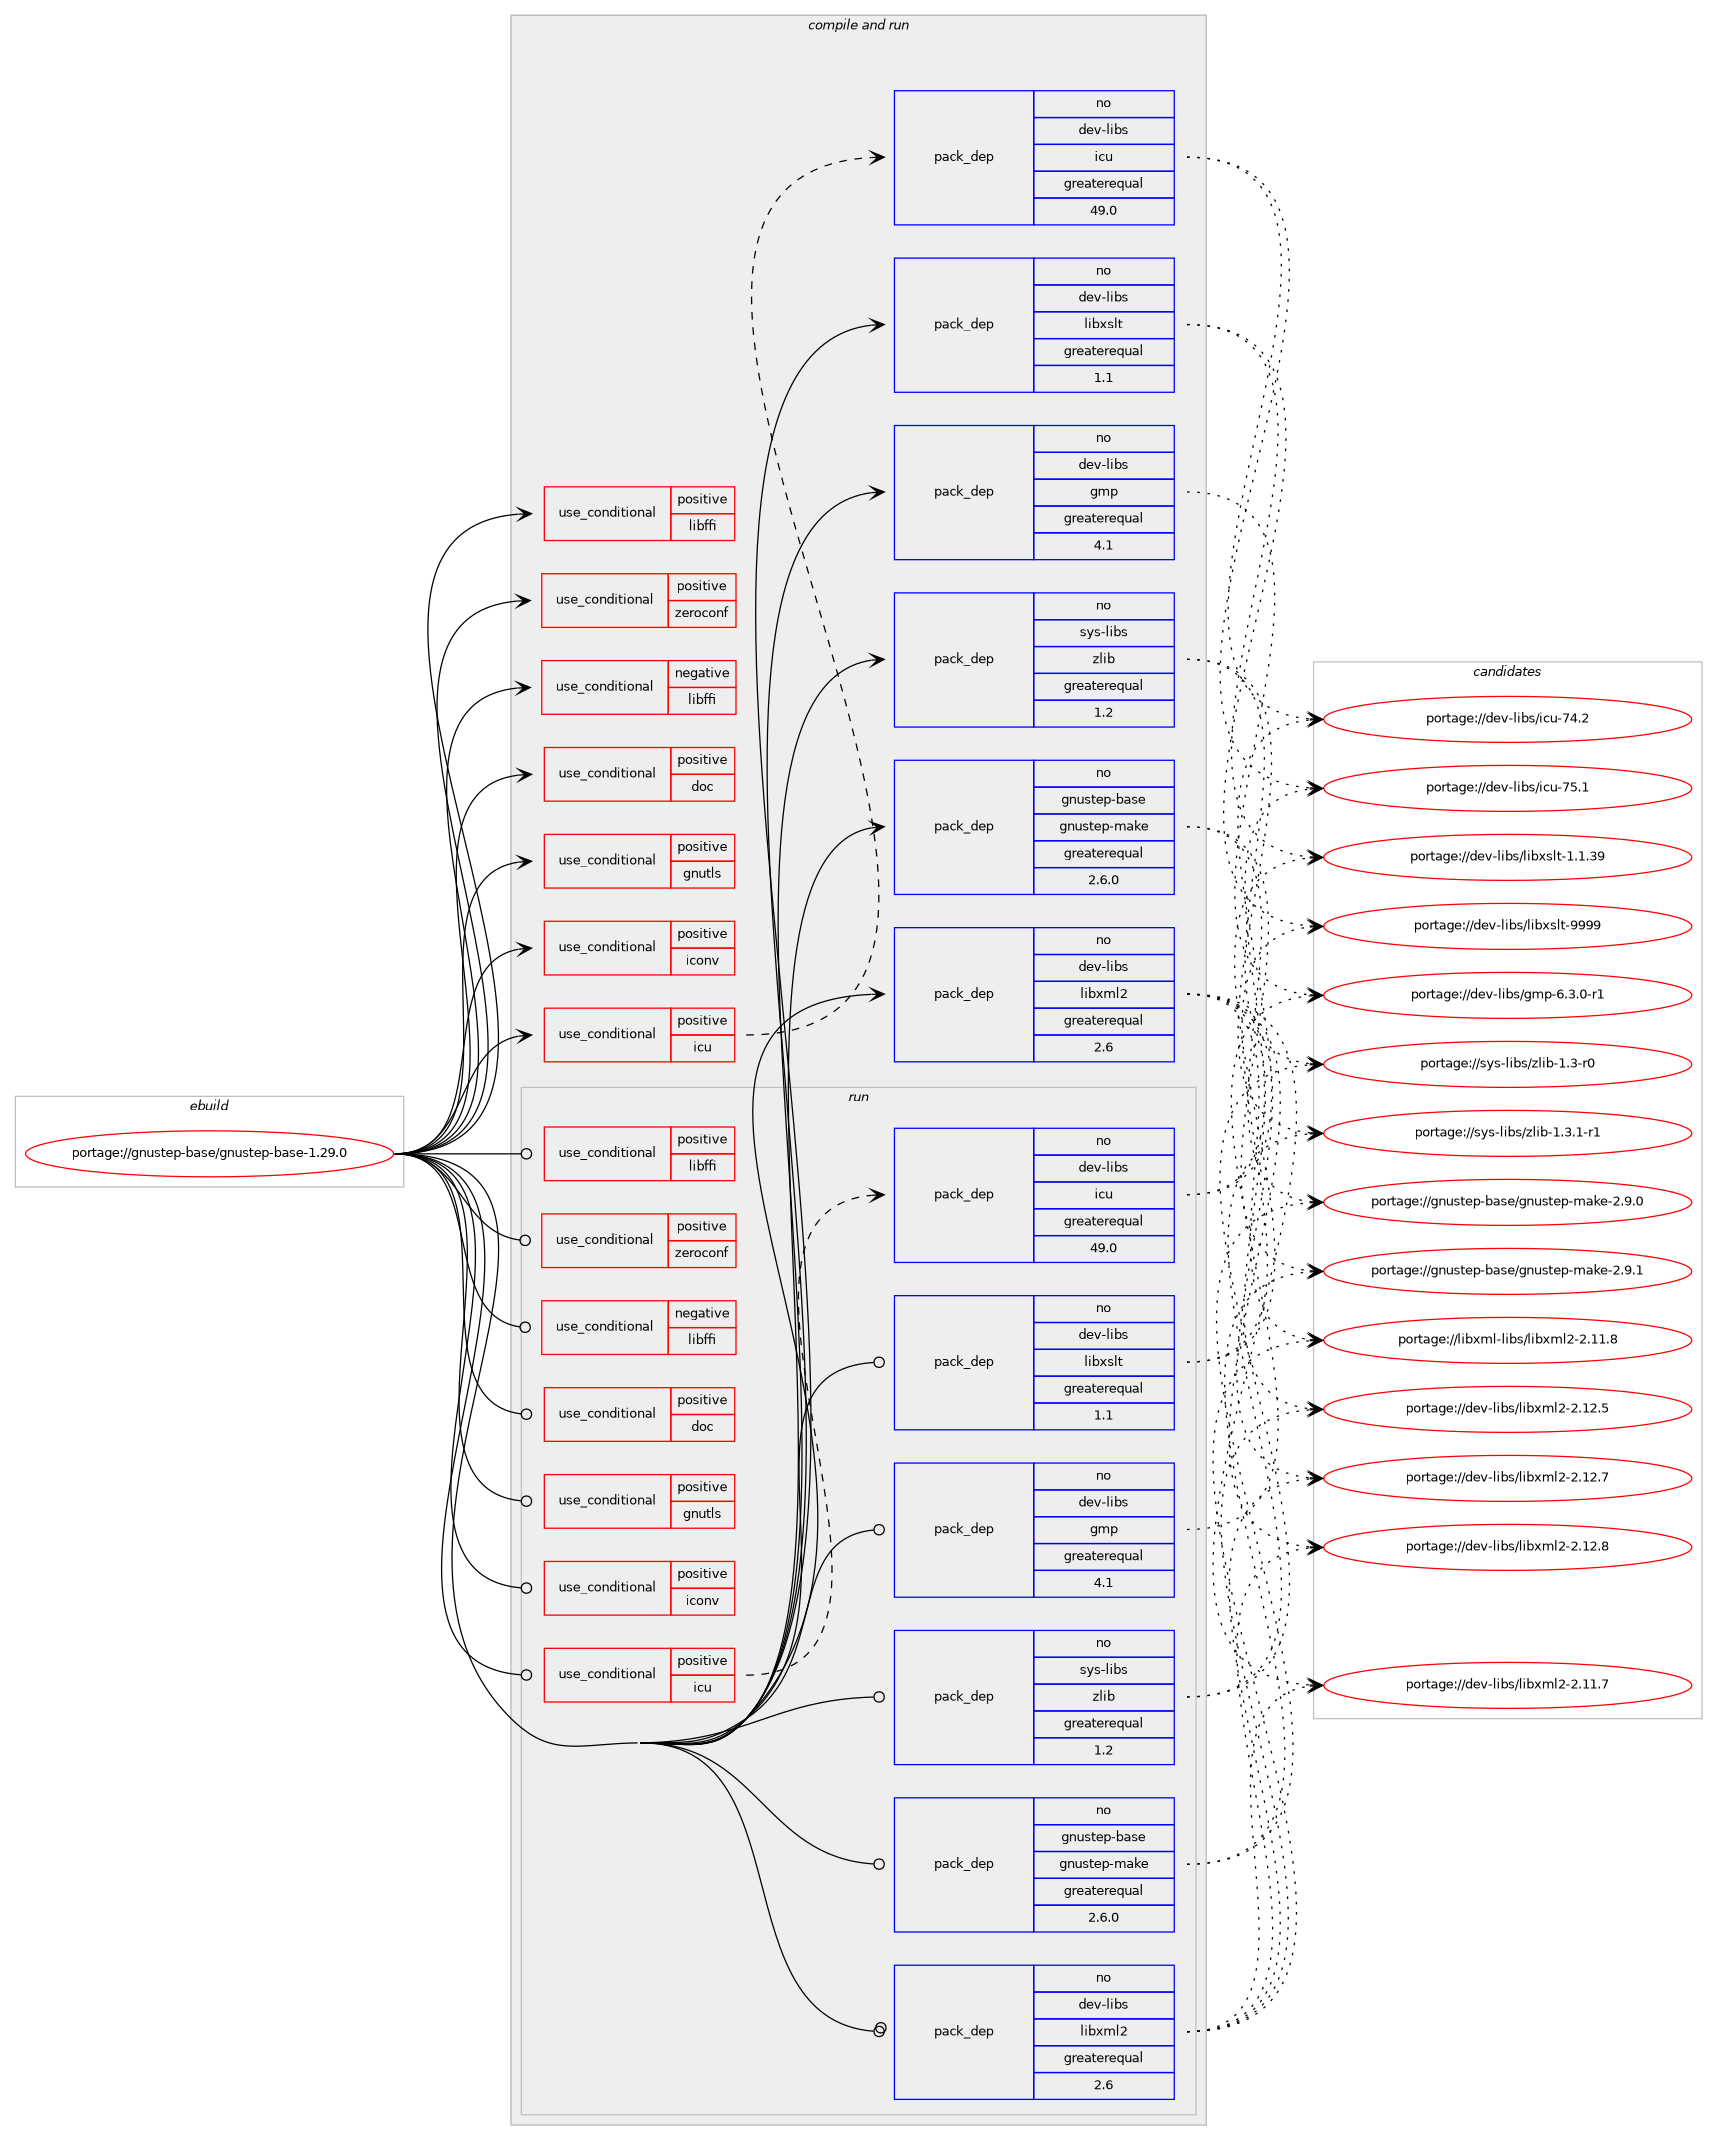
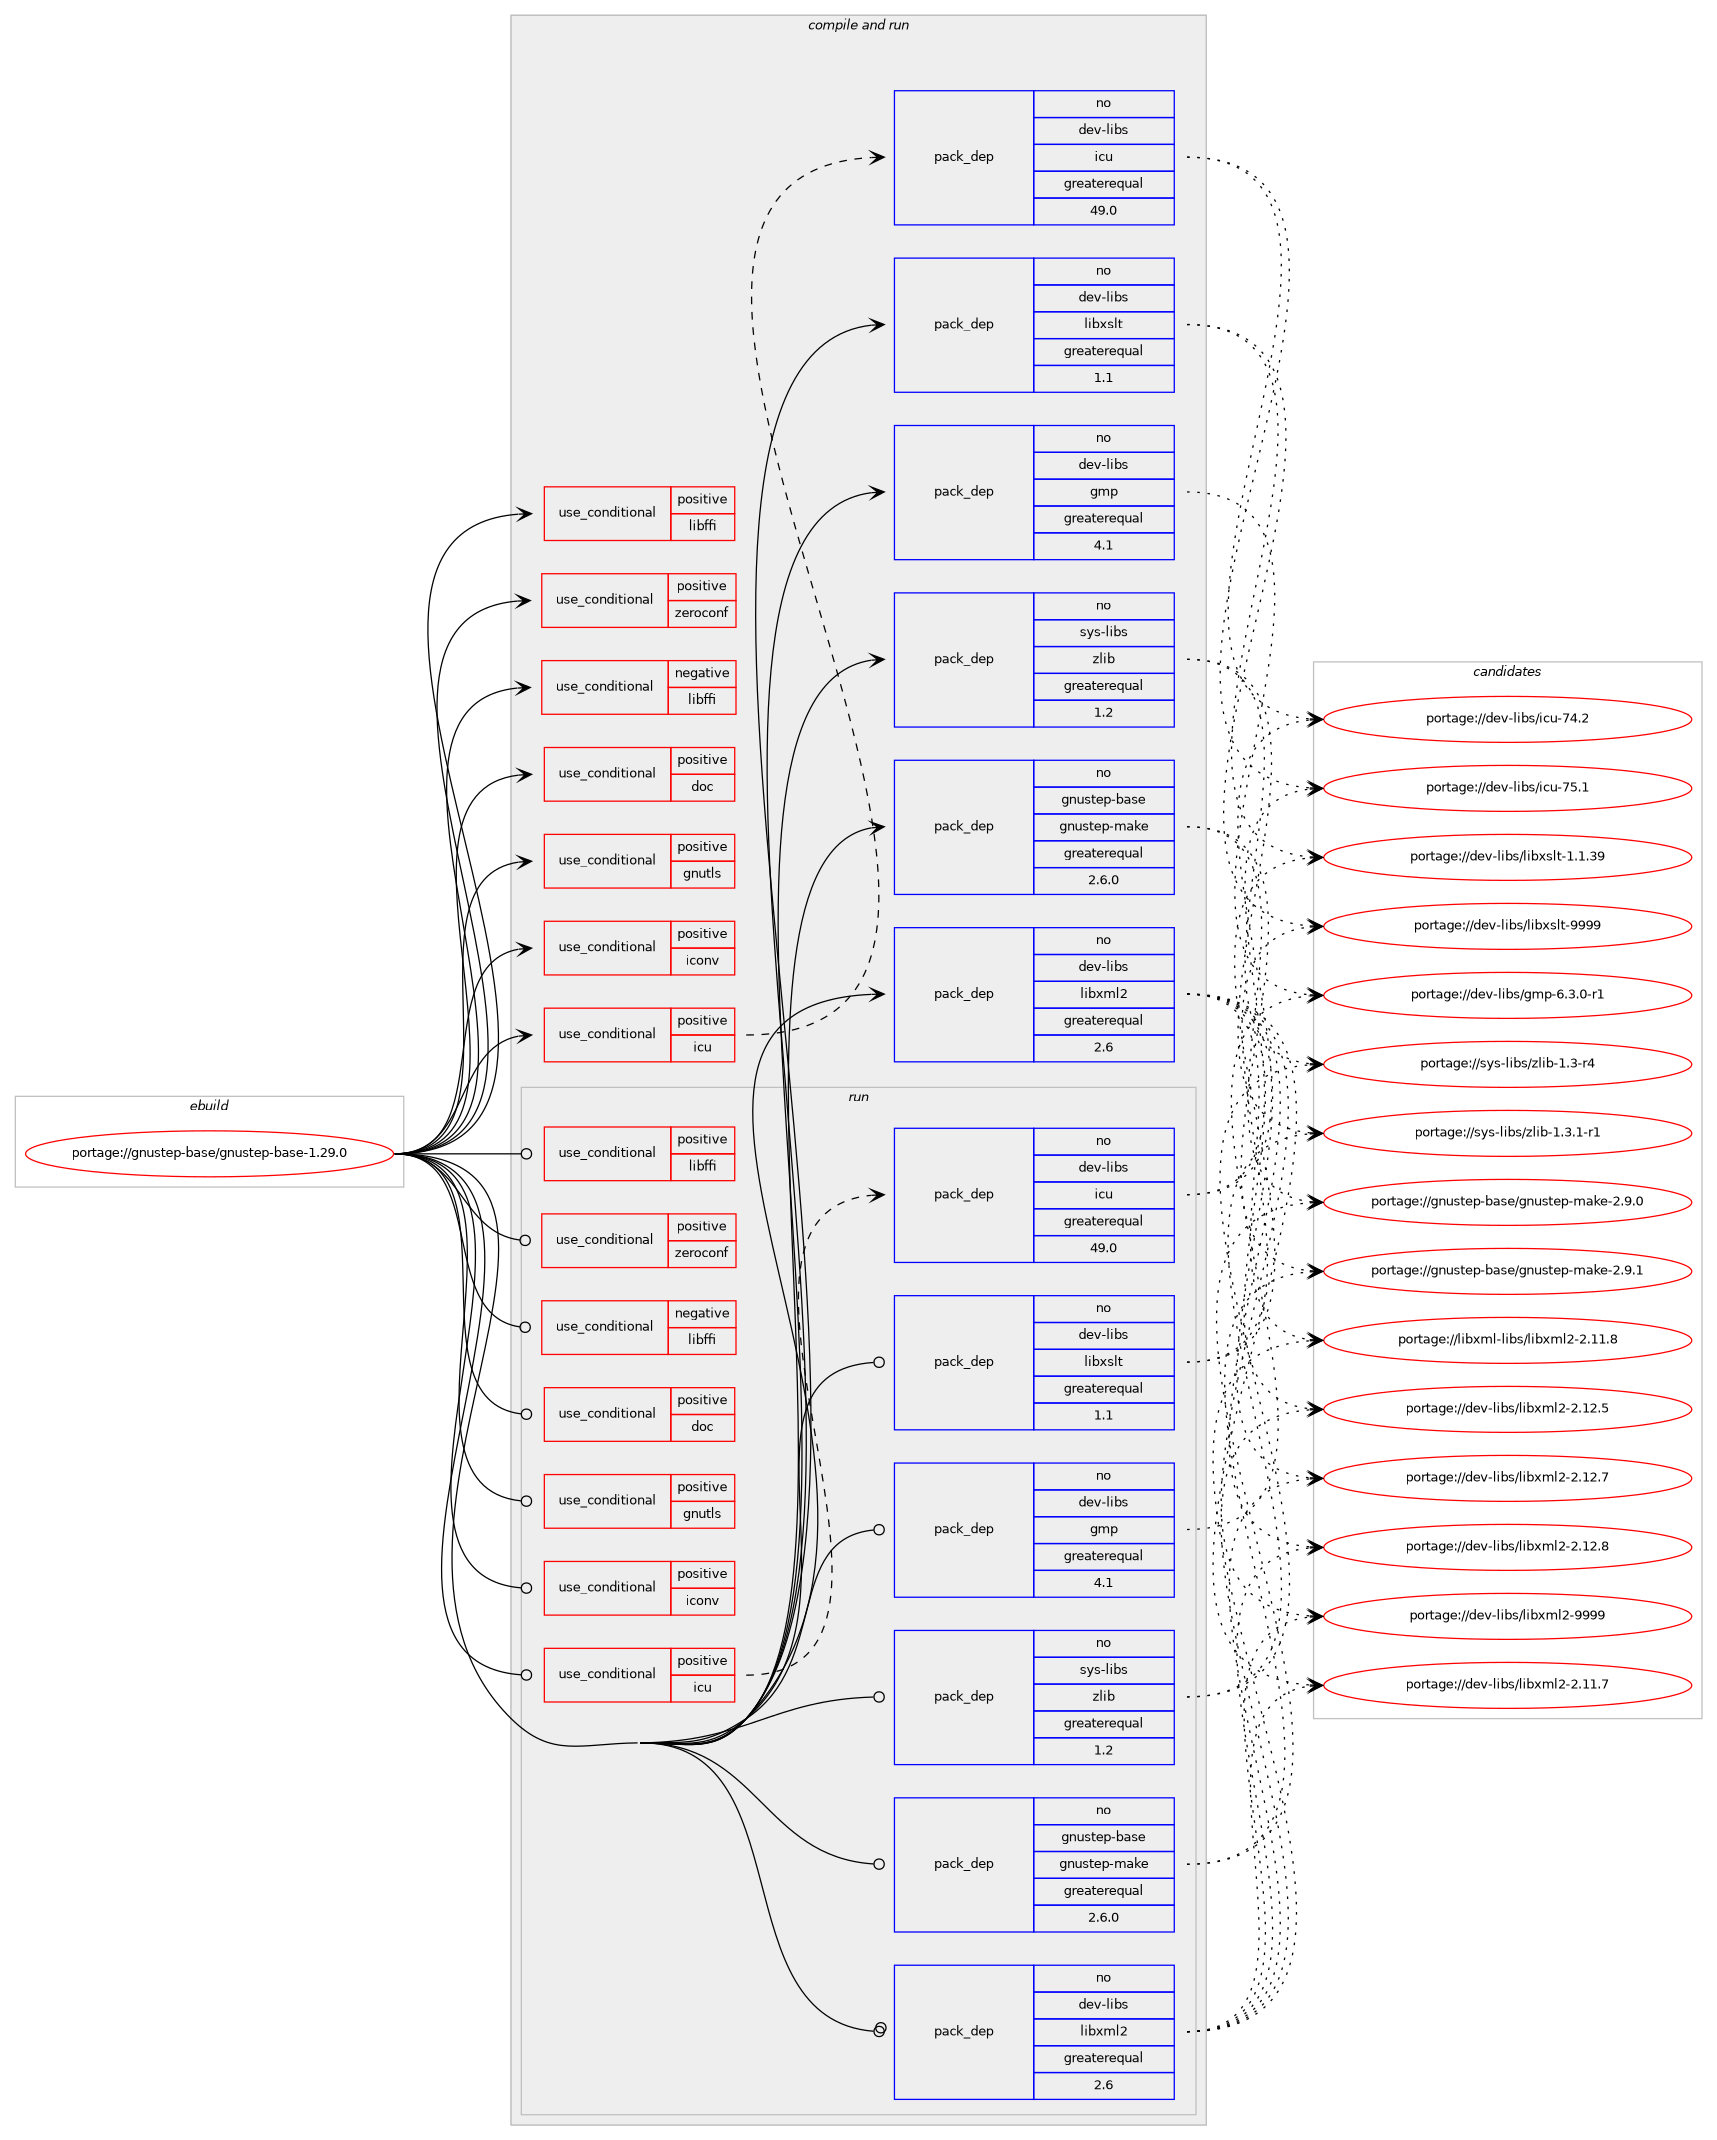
(1508, 1064) -> (1508, 1064)
none -> (1508, 1616)
